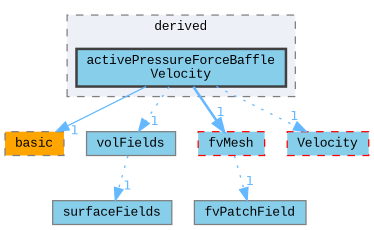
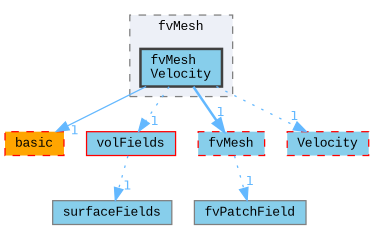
(181, 27) -> (181, 27)
(181, 68) -> (181, 68)
(34, 144) -> (34, 144)
(131, 144) -> (131, 144)
